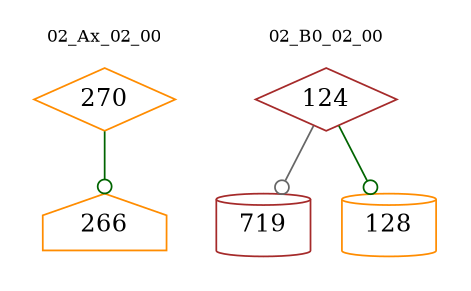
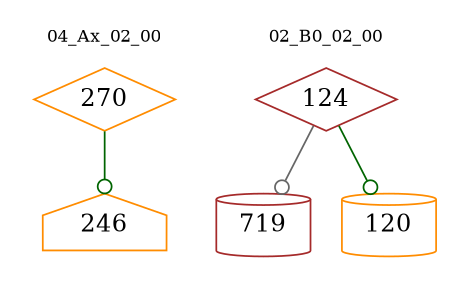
(105, 38) -> (105, 38)
(105, 225) -> (105, 225)
(389, 225) -> (389, 225)
